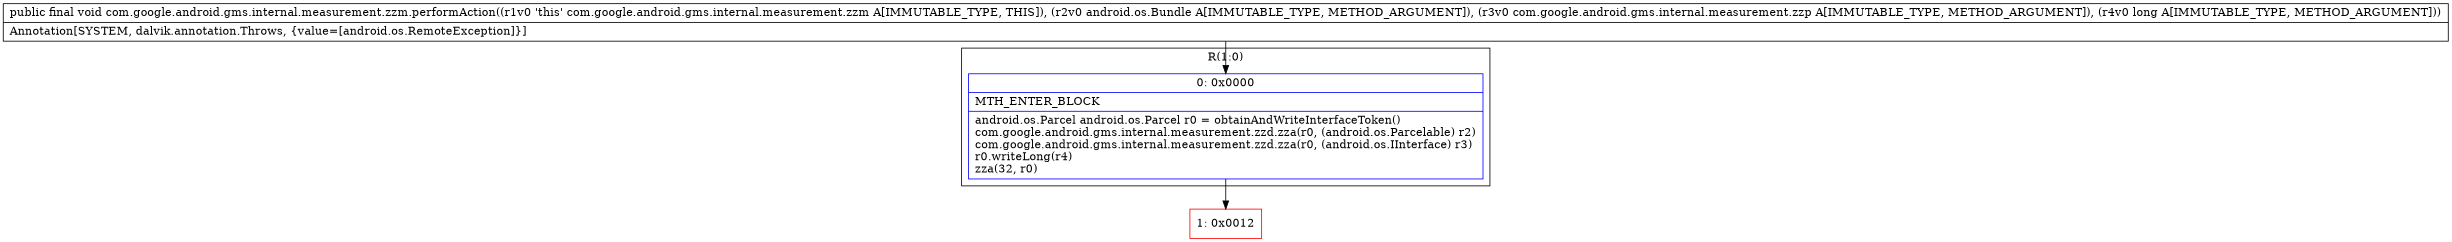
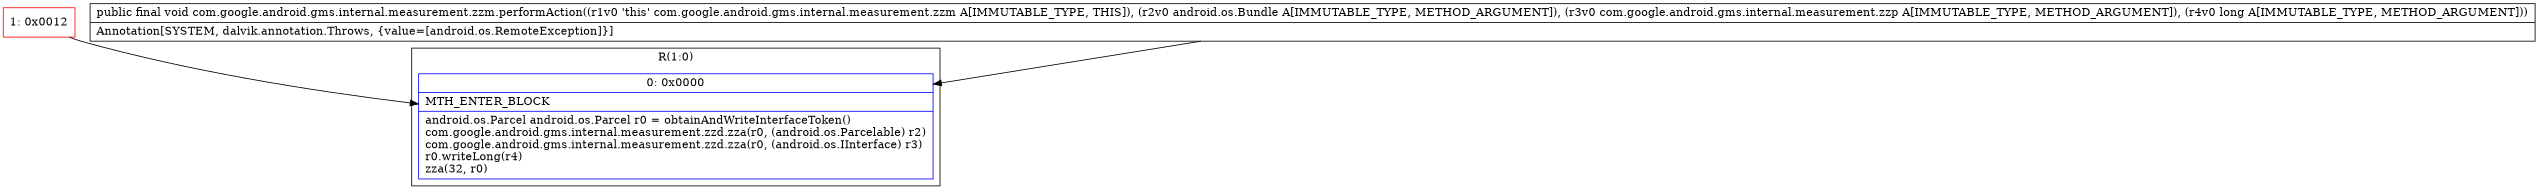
(1226, 191) -> (238, 77)
